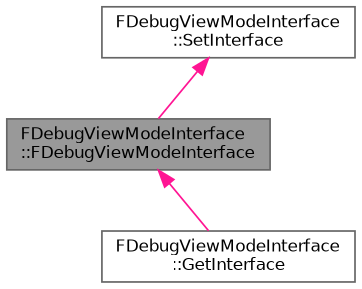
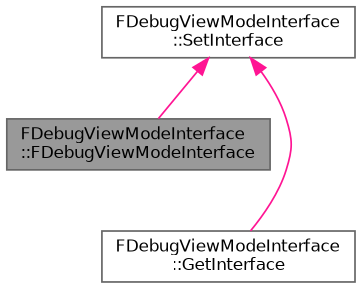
(189, 207) -> (290, 153)
